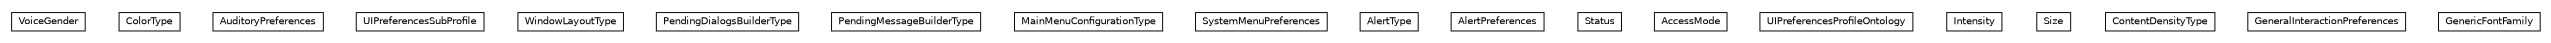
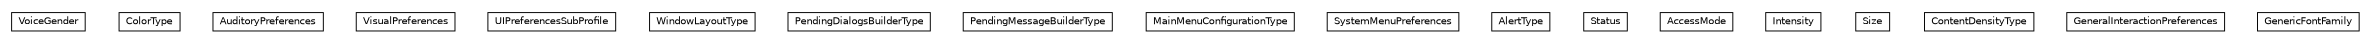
none -> (406, 21)
(1498, 21) -> none
(1836, 21) -> none
